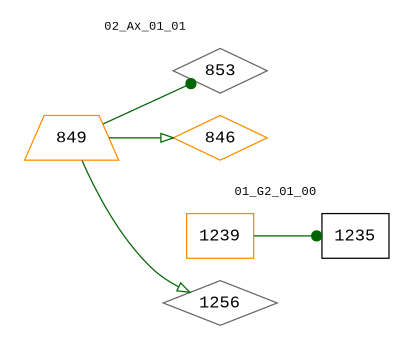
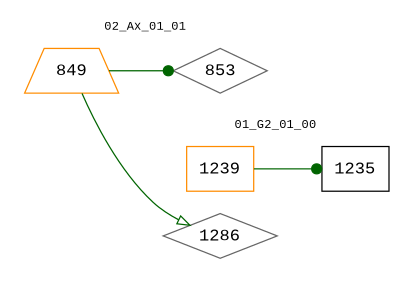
(220, 138) -> none
(220, 303) -> (220, 236)
